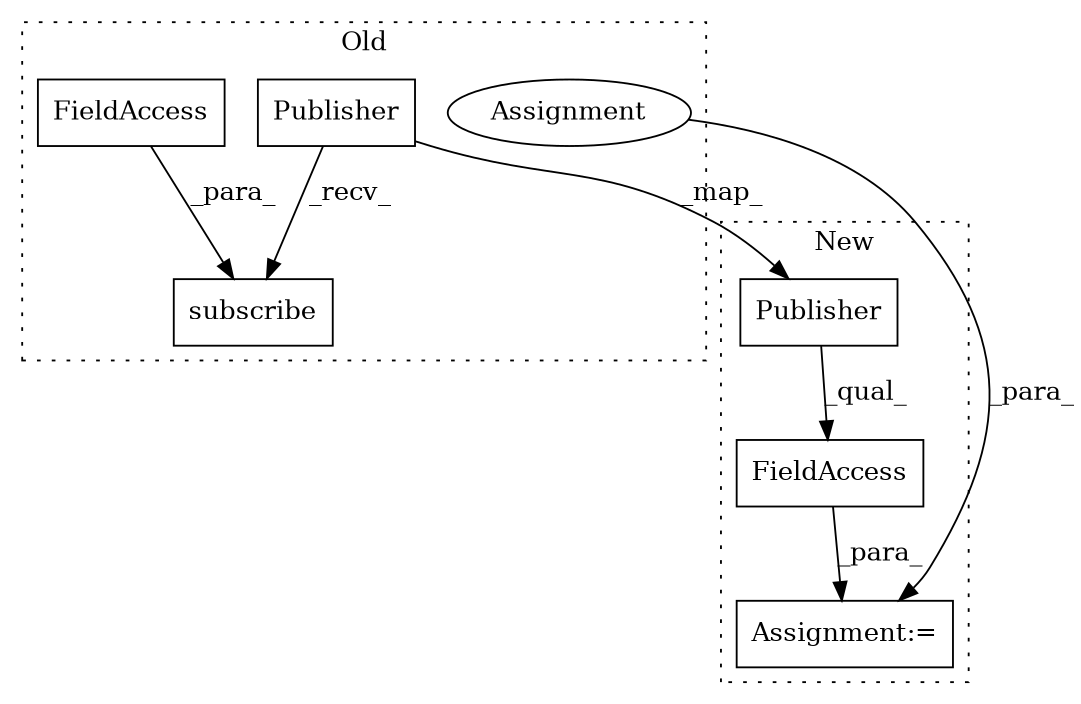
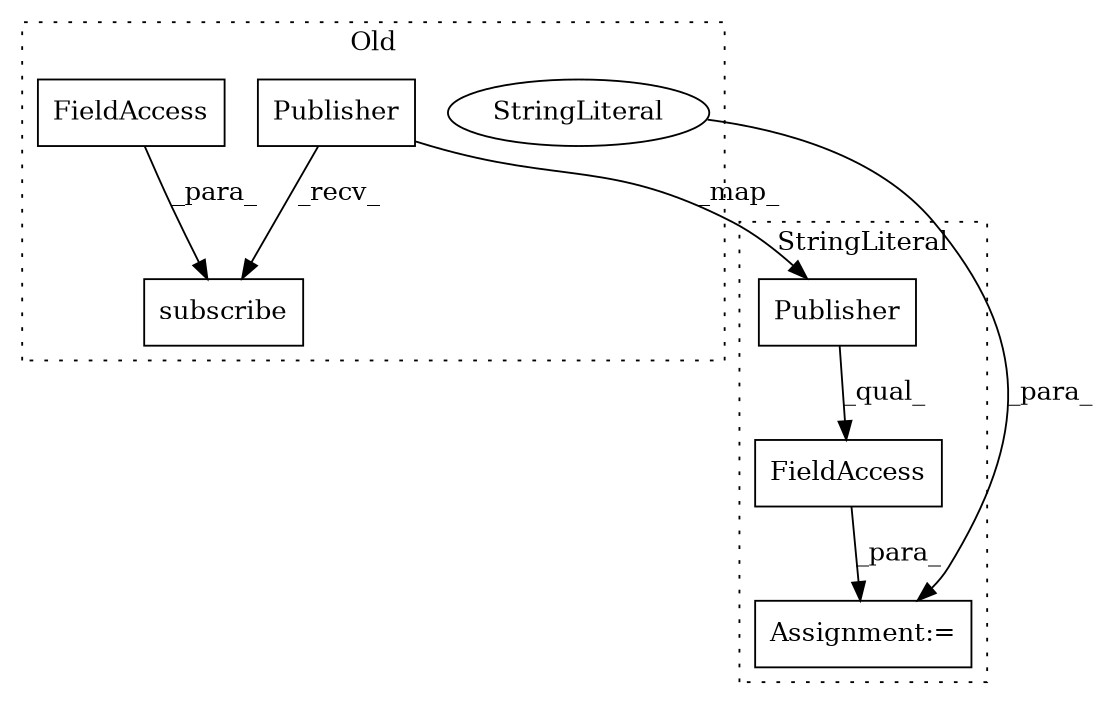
(569, 113) -> (579, 113)
(845, 243) -> (863, 243)
